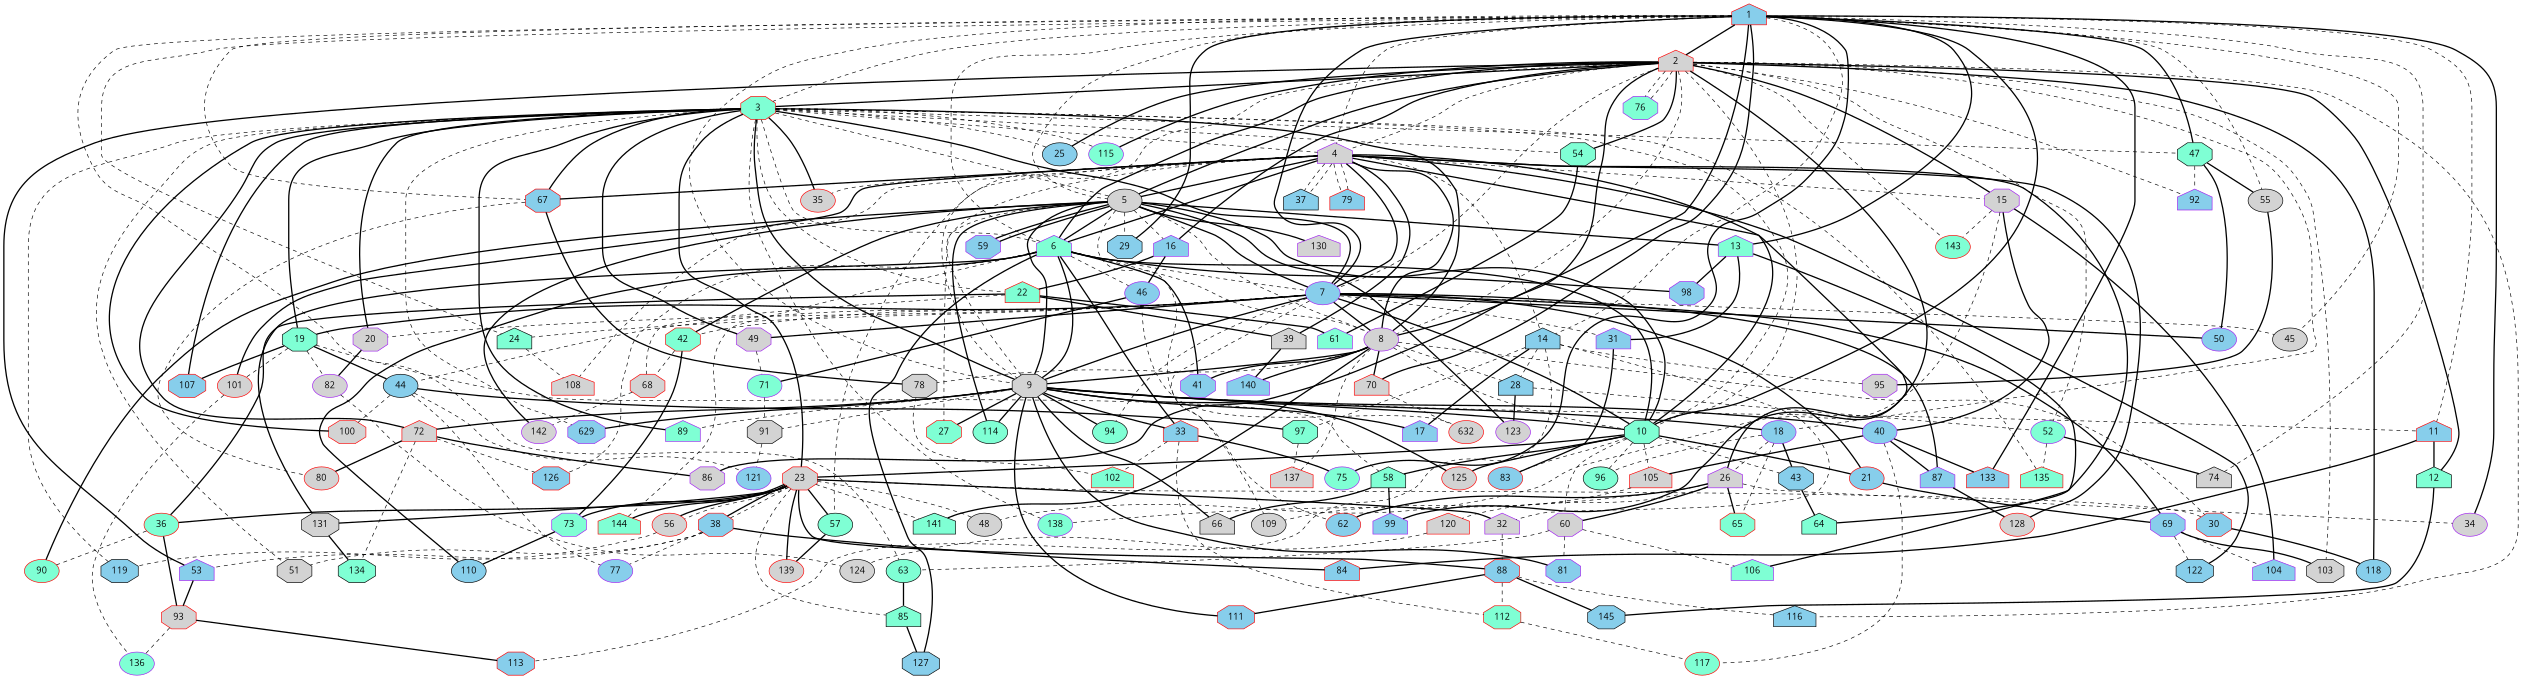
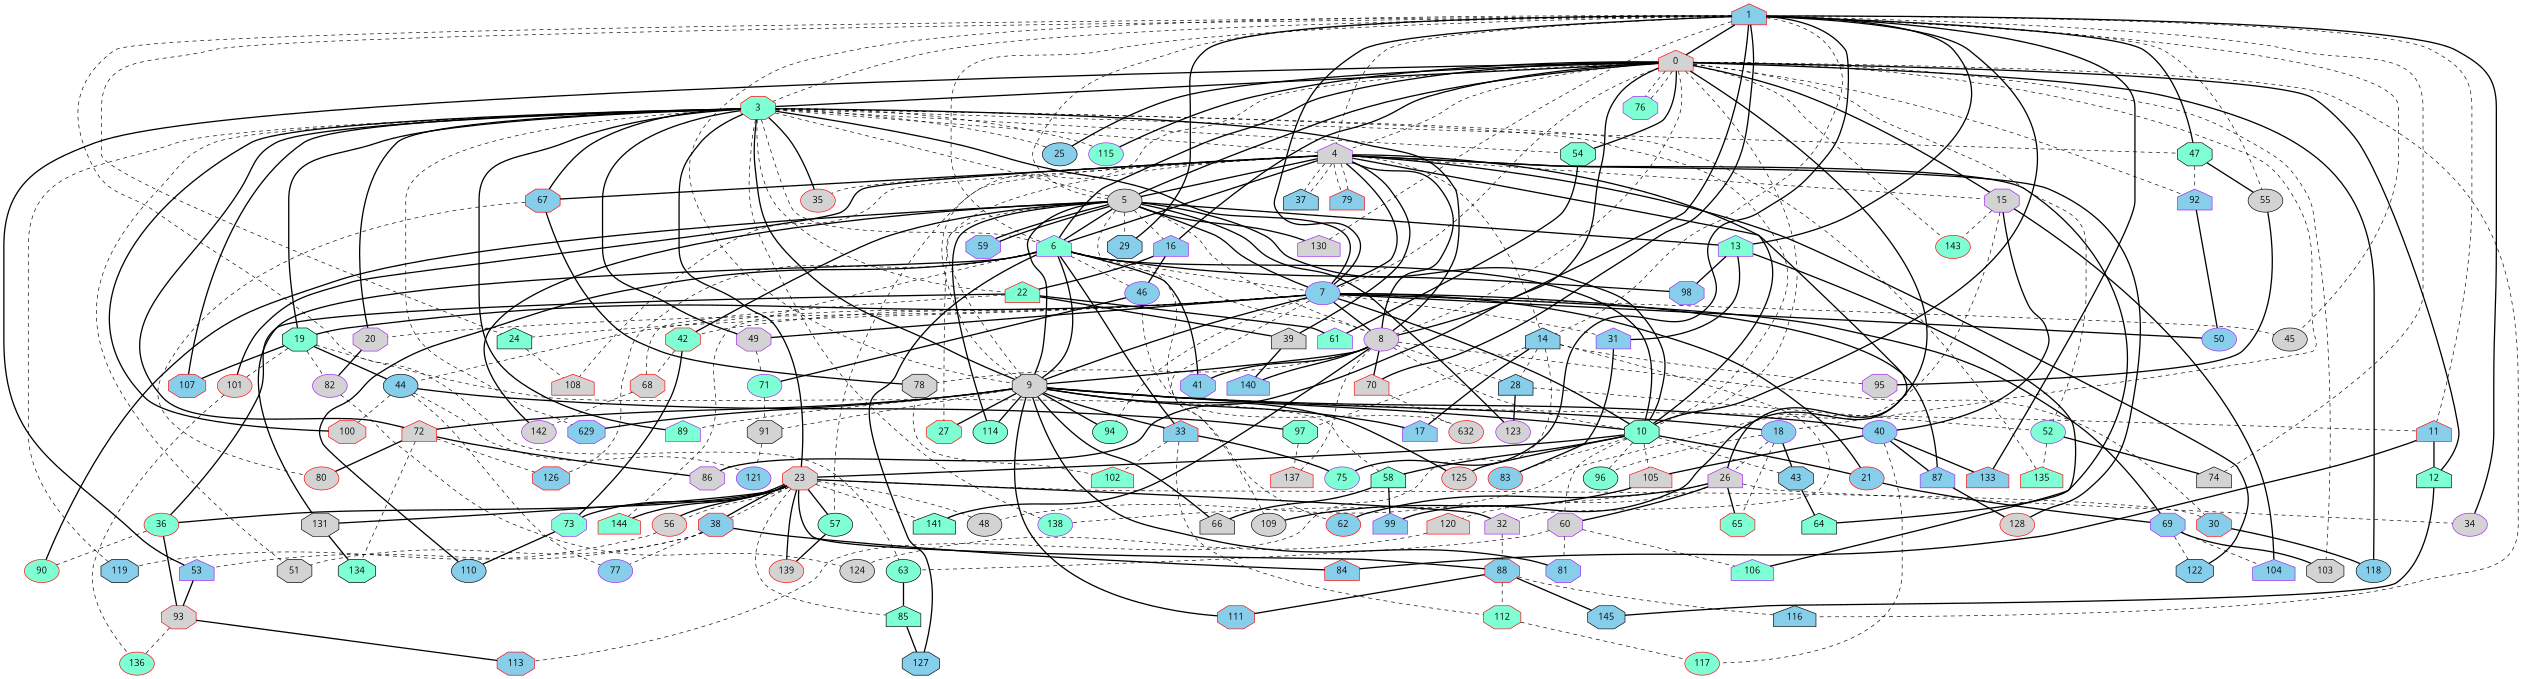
(767, 26) -> (1524, 118)
(1676, 62) -> (1676, 62)
(2227, 244) -> (2207, 269)
(1458, 506) -> (1458, 506)
(137, 664) -> (137, 664)
